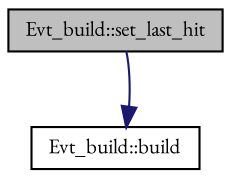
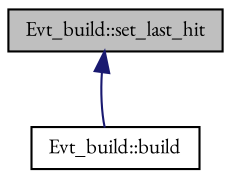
(129, 79) -> (102, 100)
